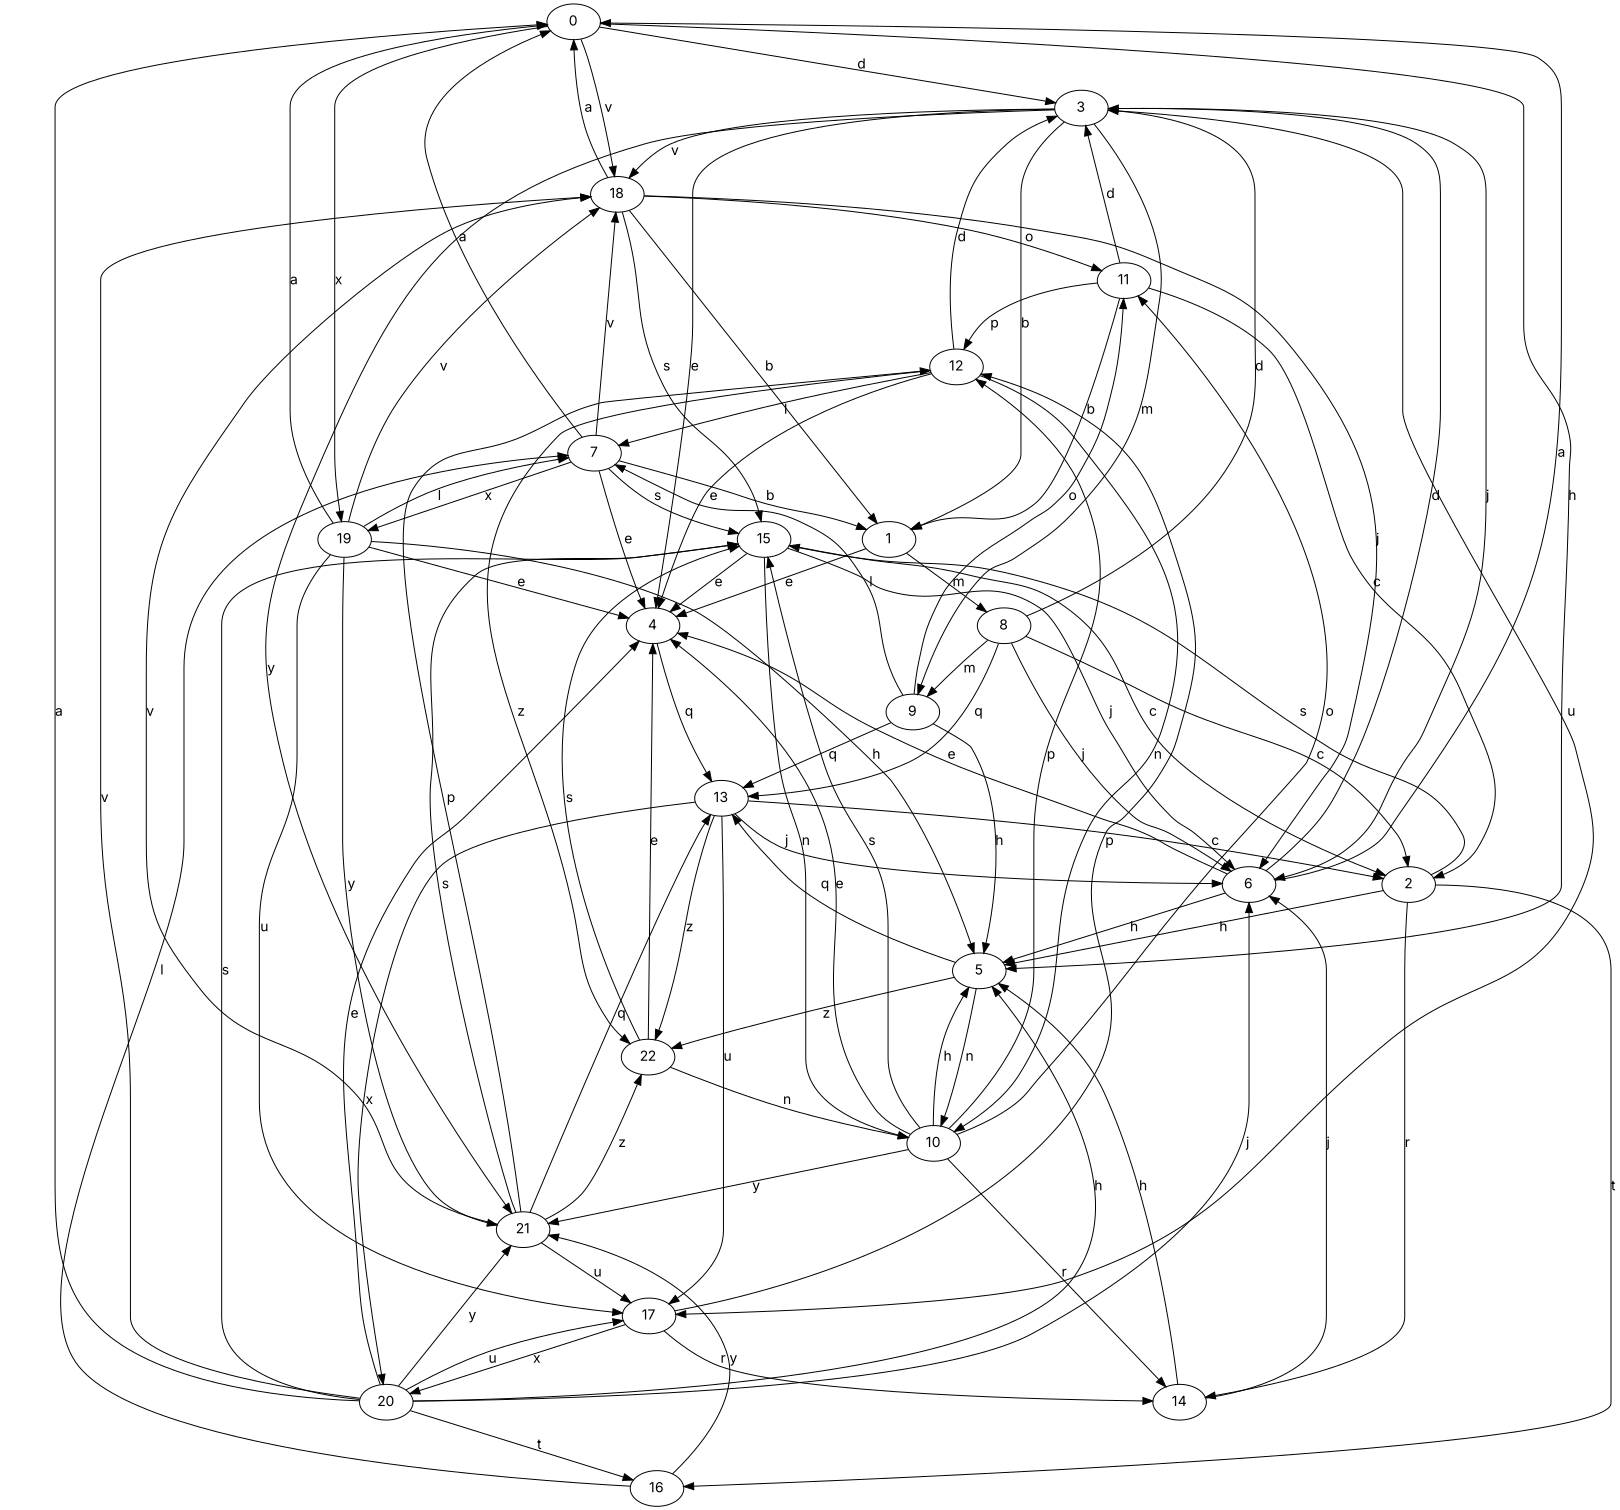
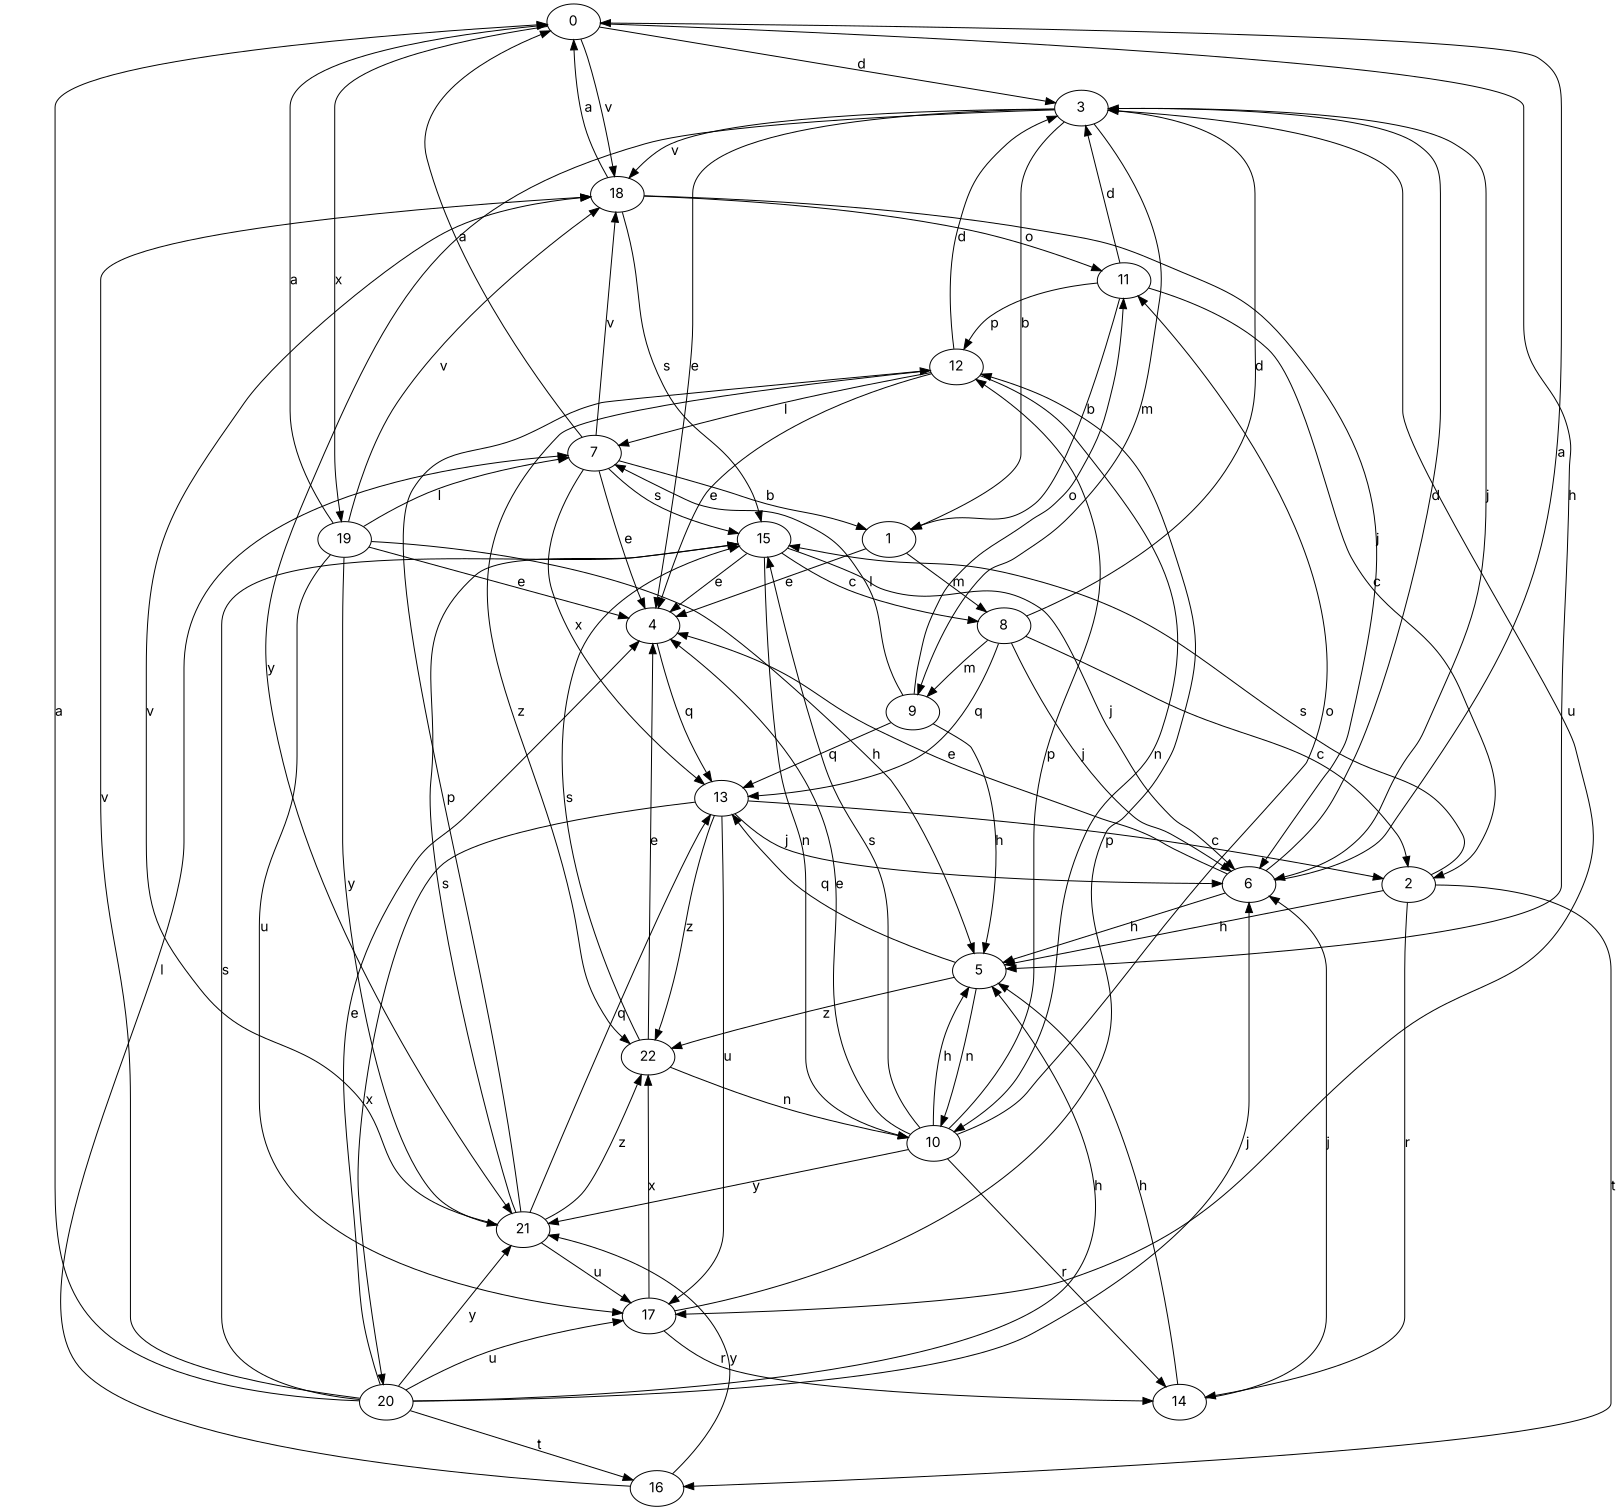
(750, 363) -> none
(474, 495) -> (575, 641)
(1111, 657) -> (861, 595)
(522, 1358) -> (649, 1192)
